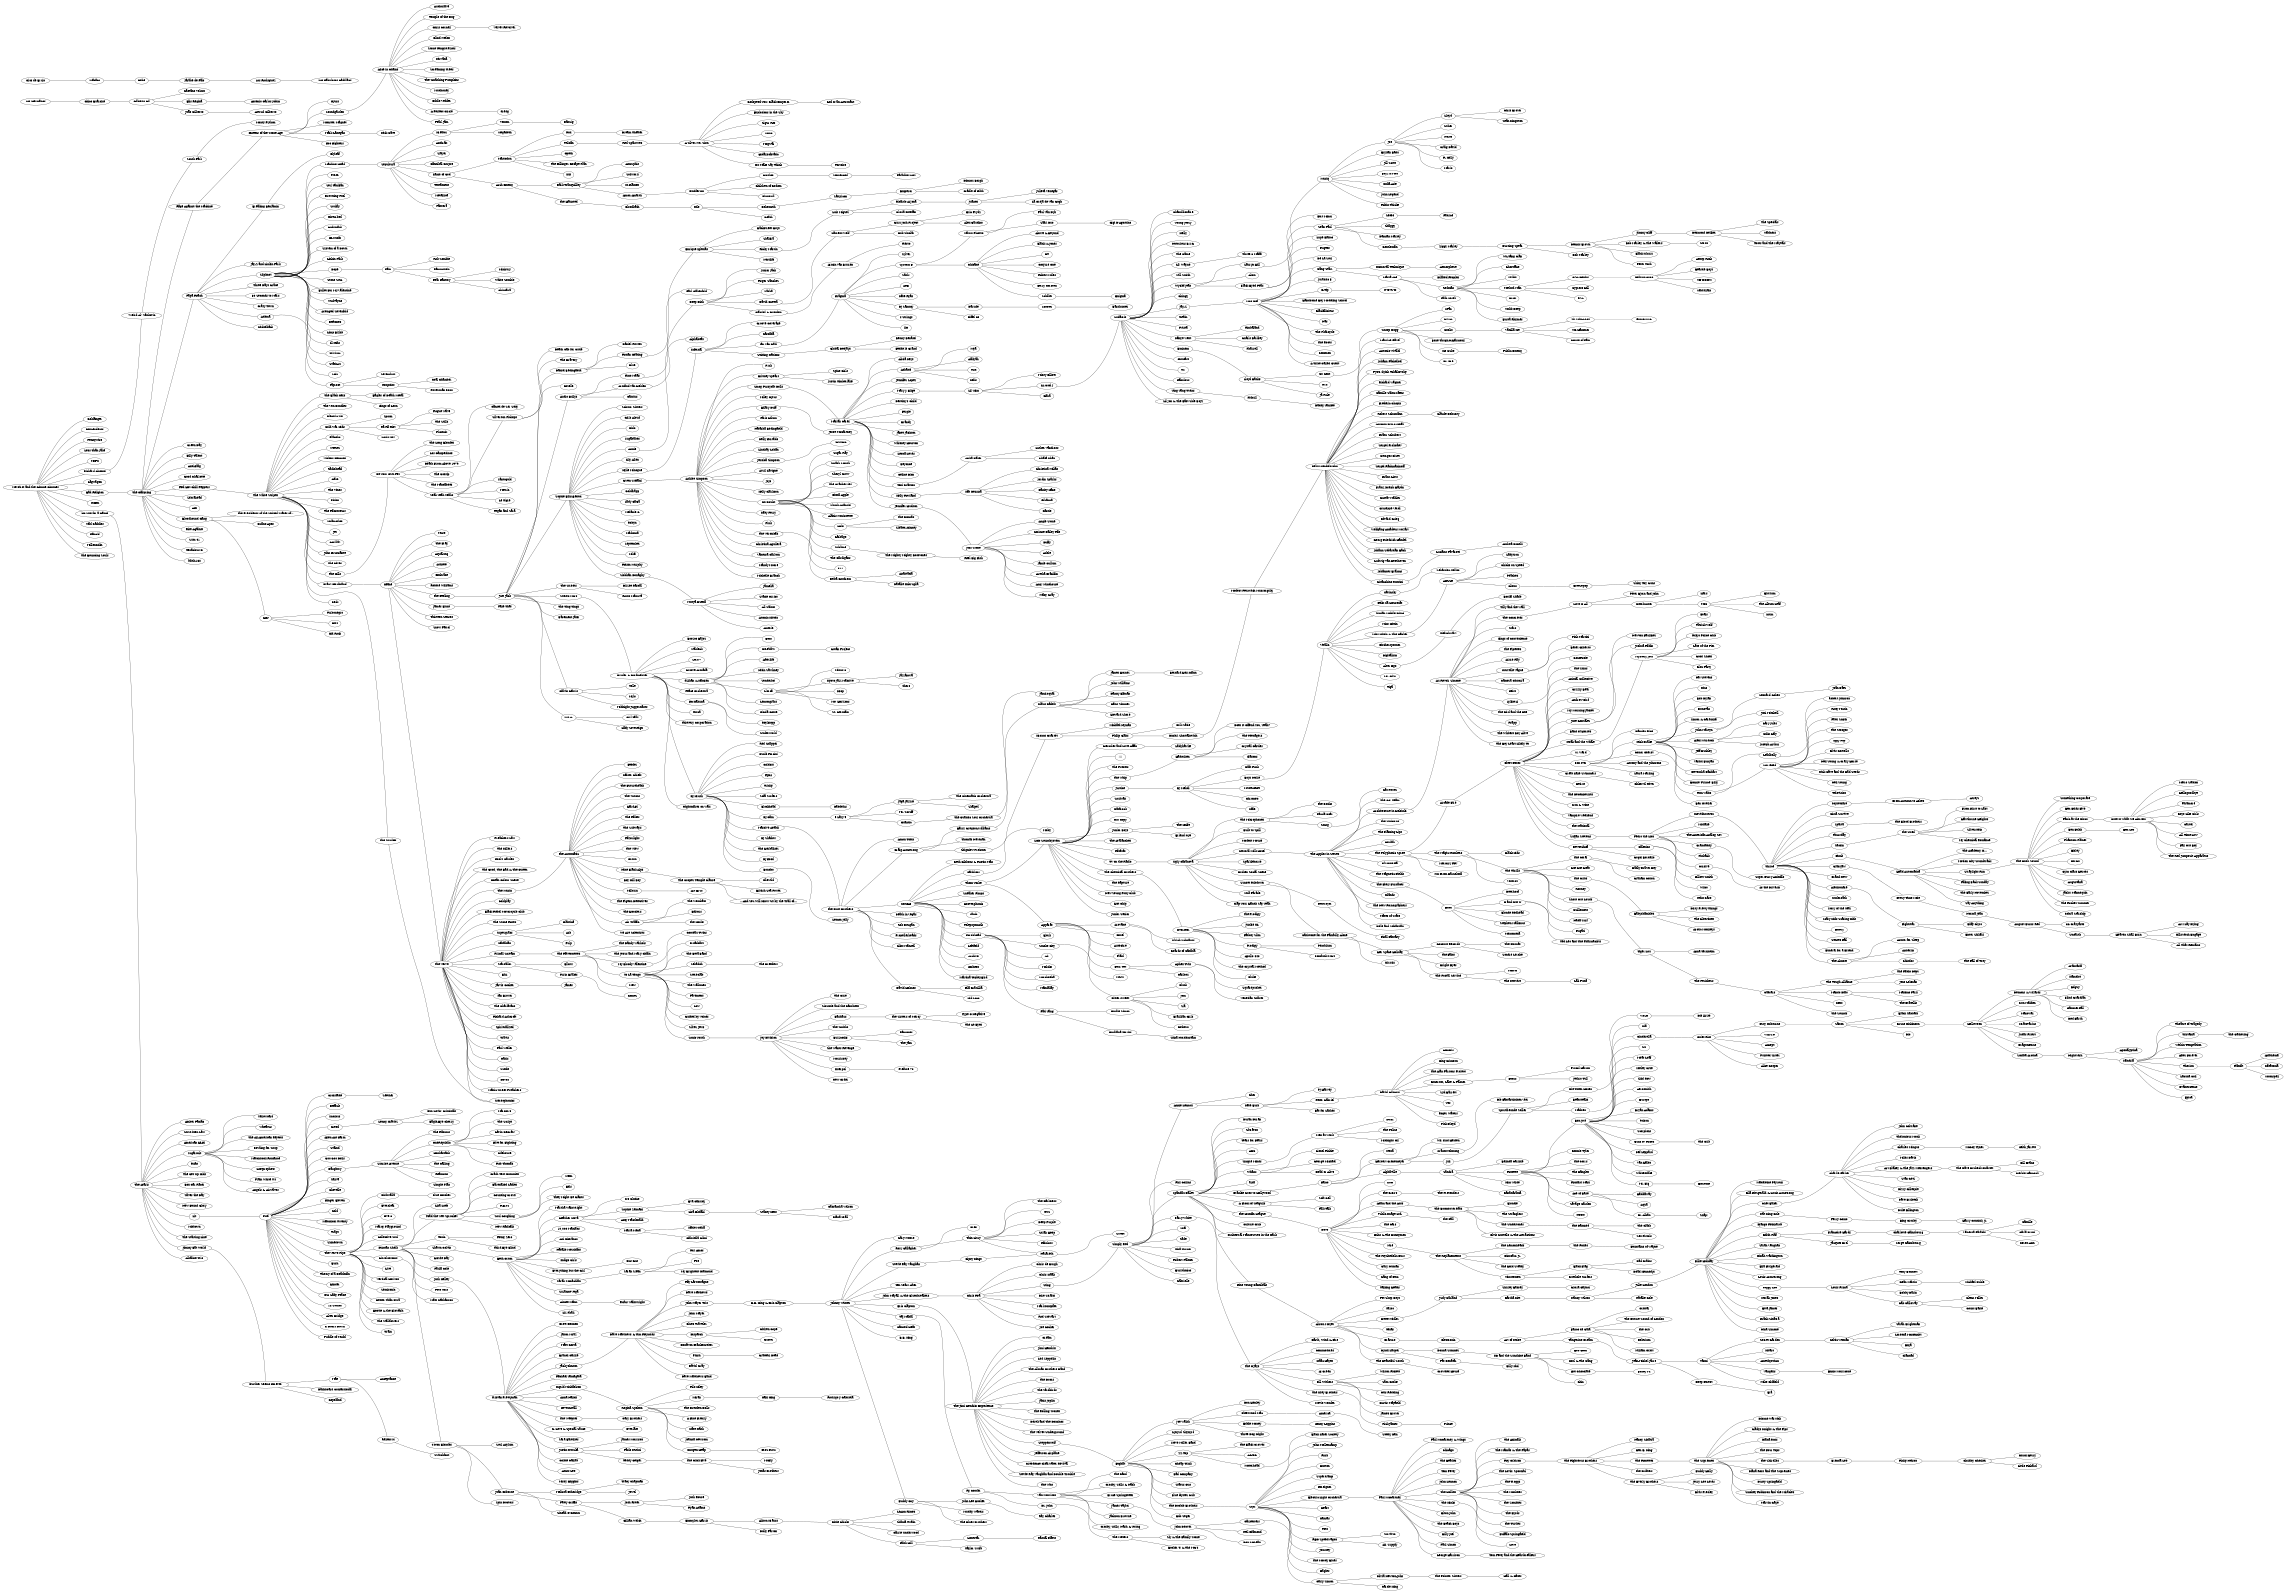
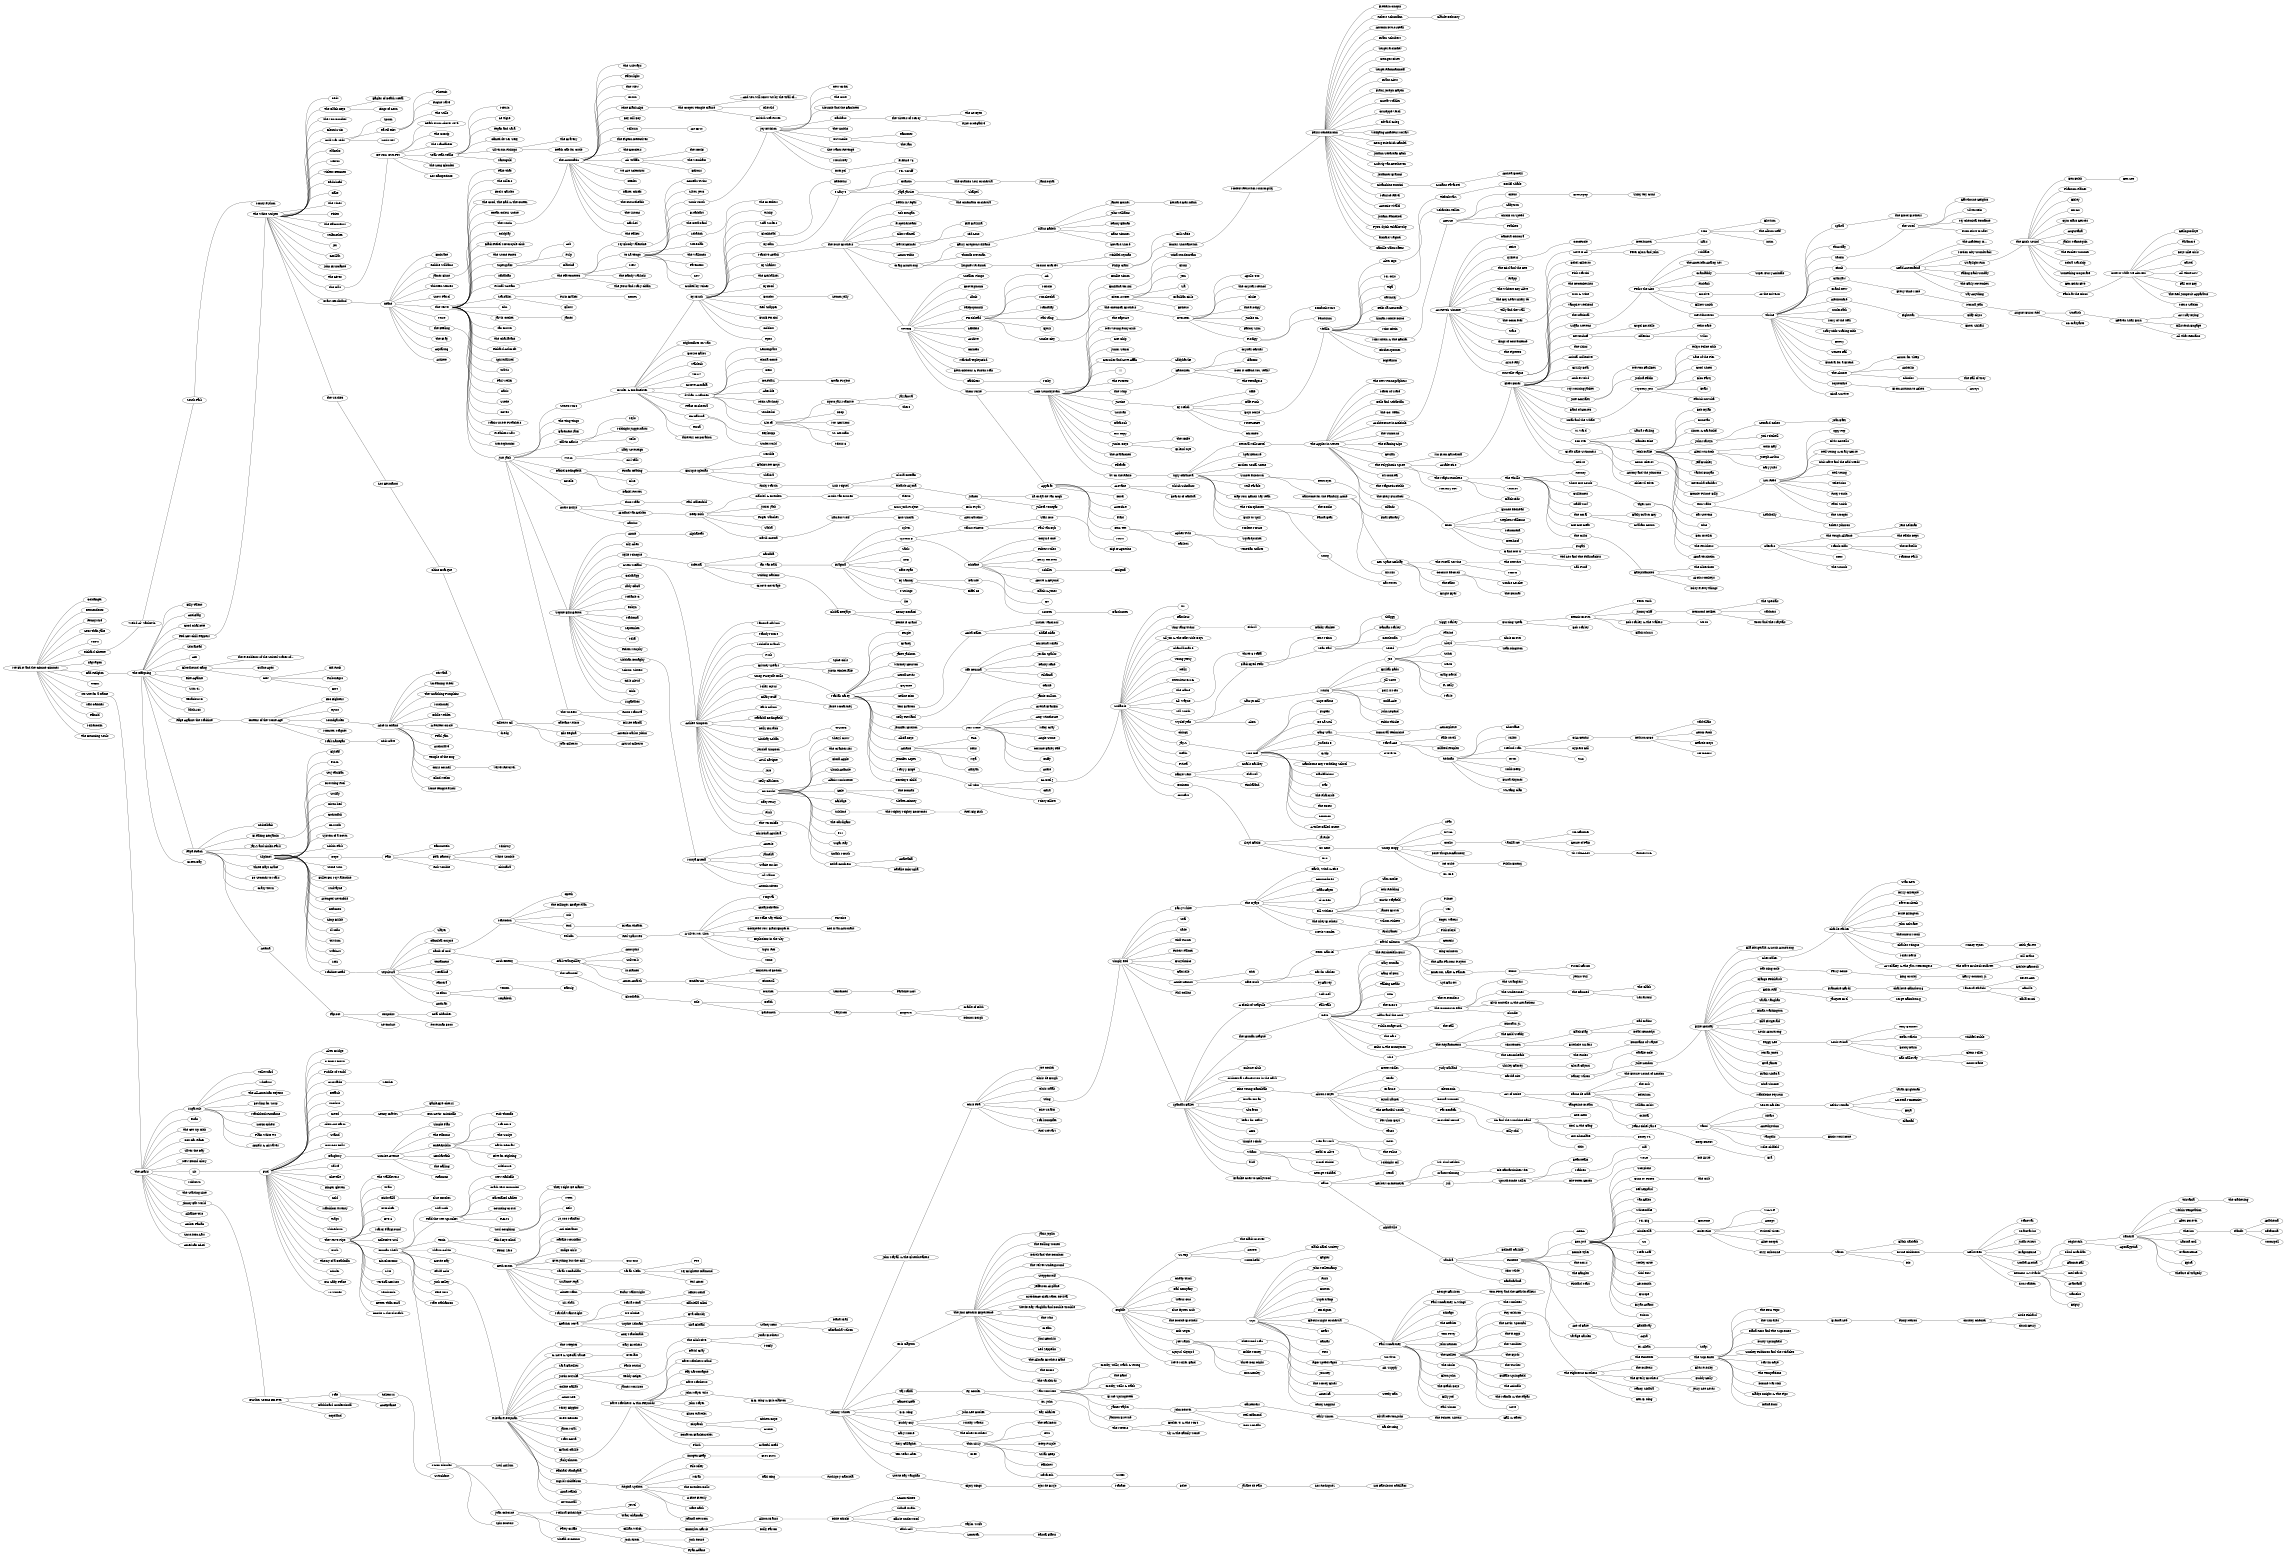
(1704, 625) -> (1704, 400)
(422, 984) -> (361, 441)
(1011, 1257) -> (1010, 1486)
none -> (1770, 1373)
(1479, 1493) -> (1476, 1320)
